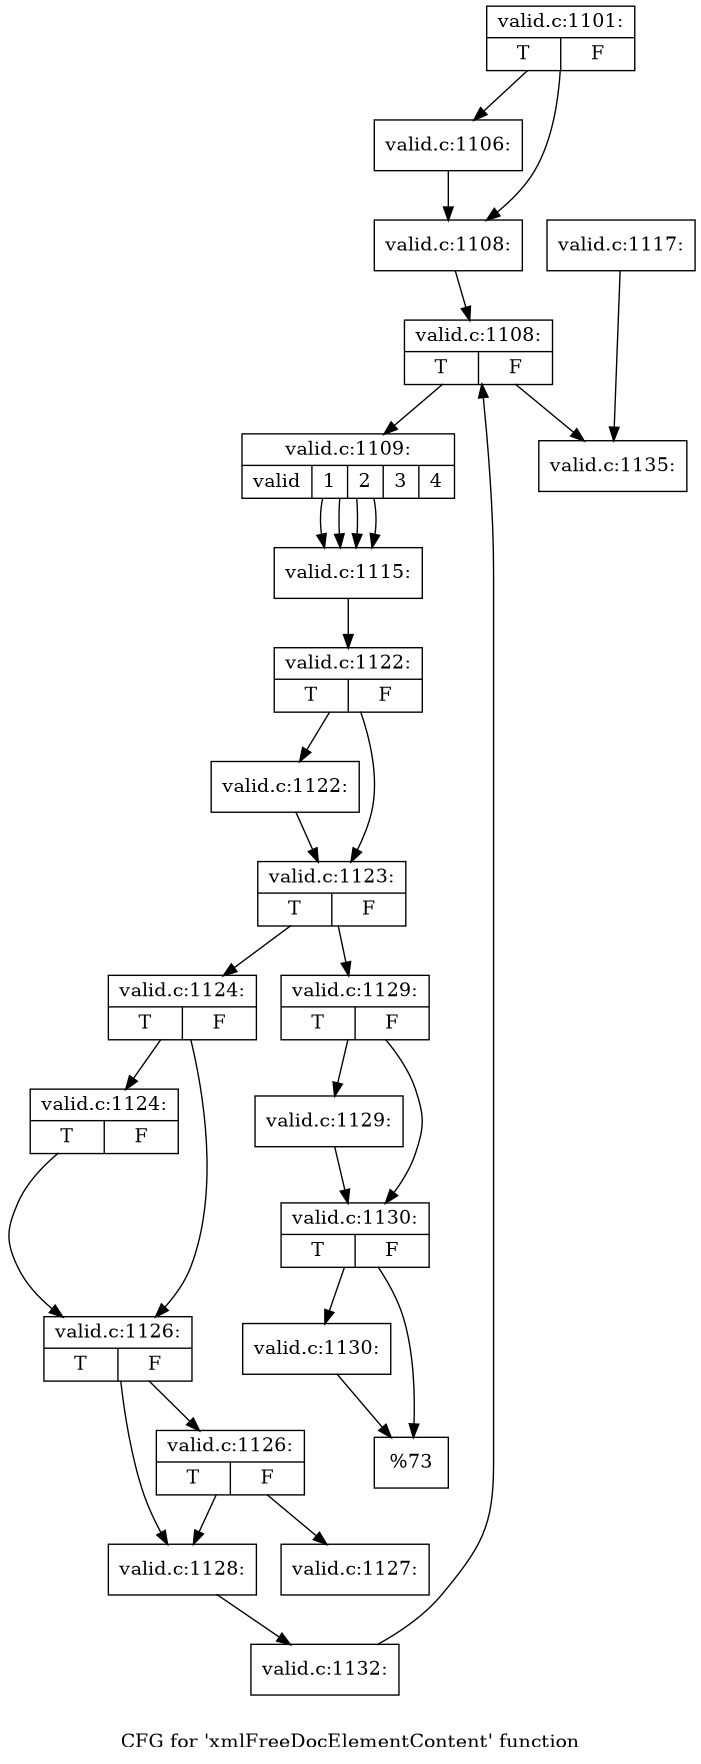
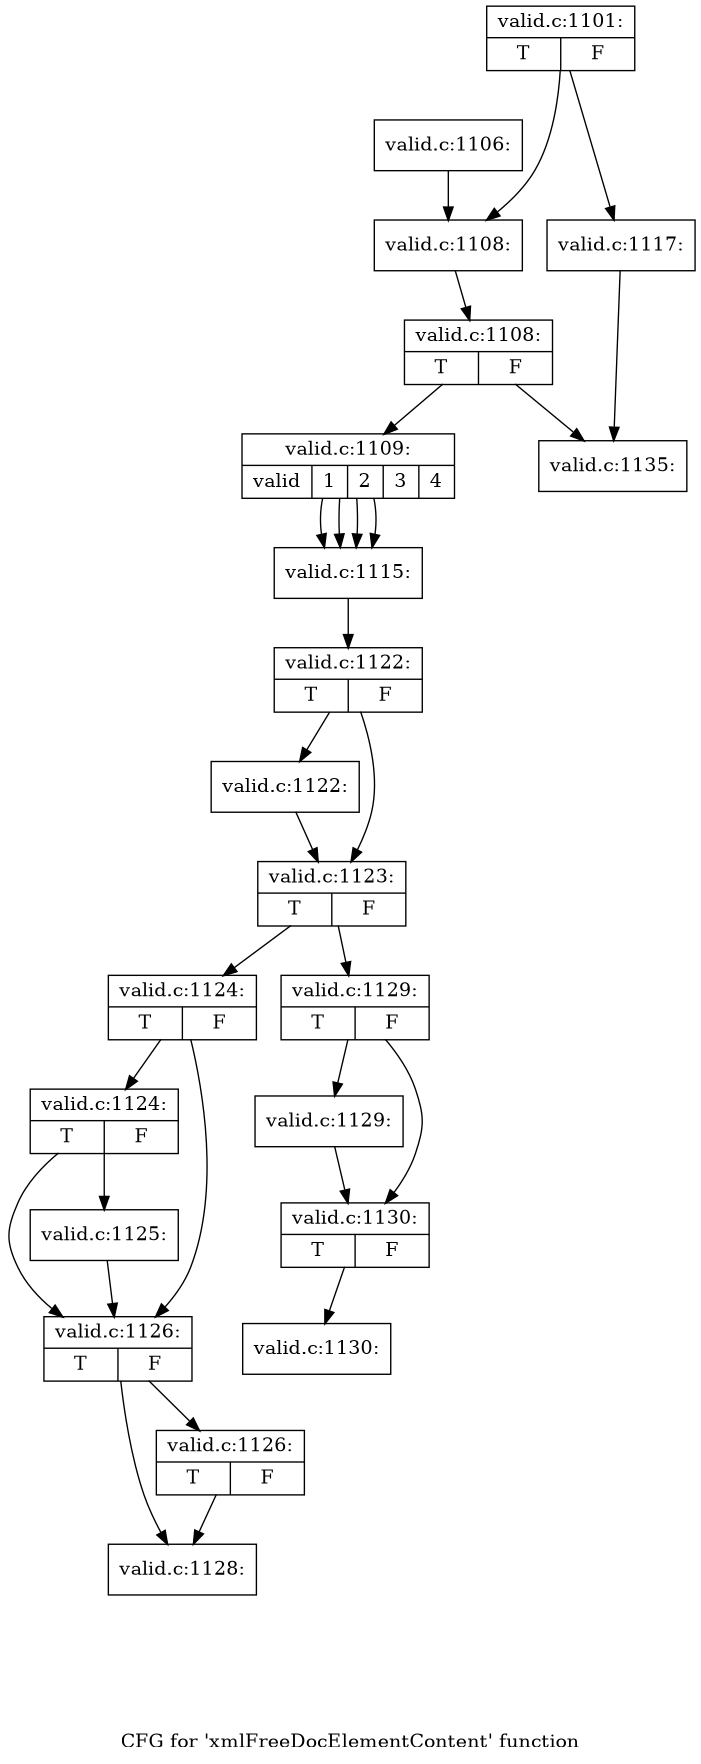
(506, 91) -> (590, 139)
none -> (104, 1235)
(411, 1463) -> none
(355, 1570) -> none
(325, 1670) -> none
